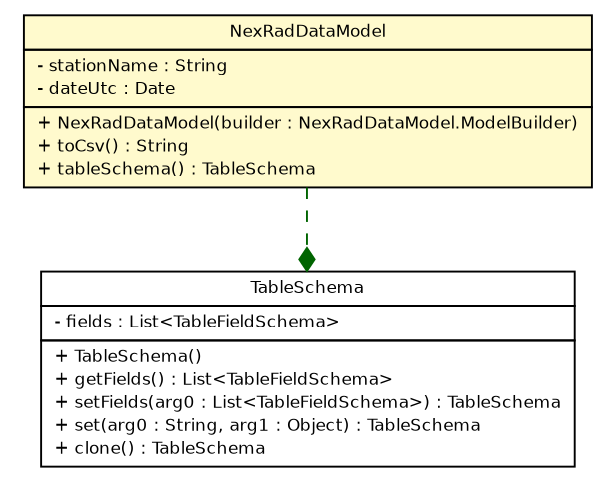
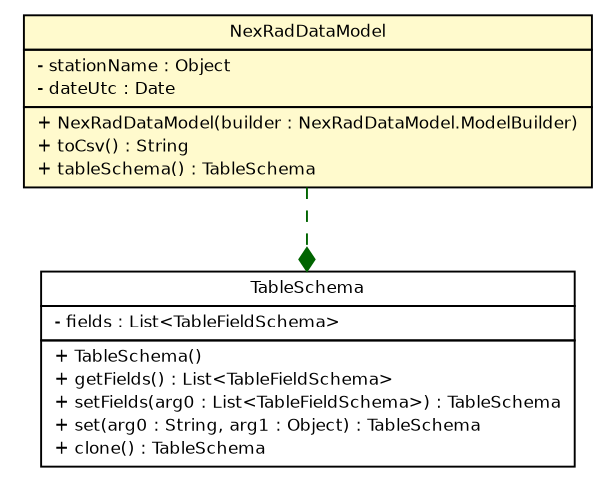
(133, 66) -> (135, 66)
